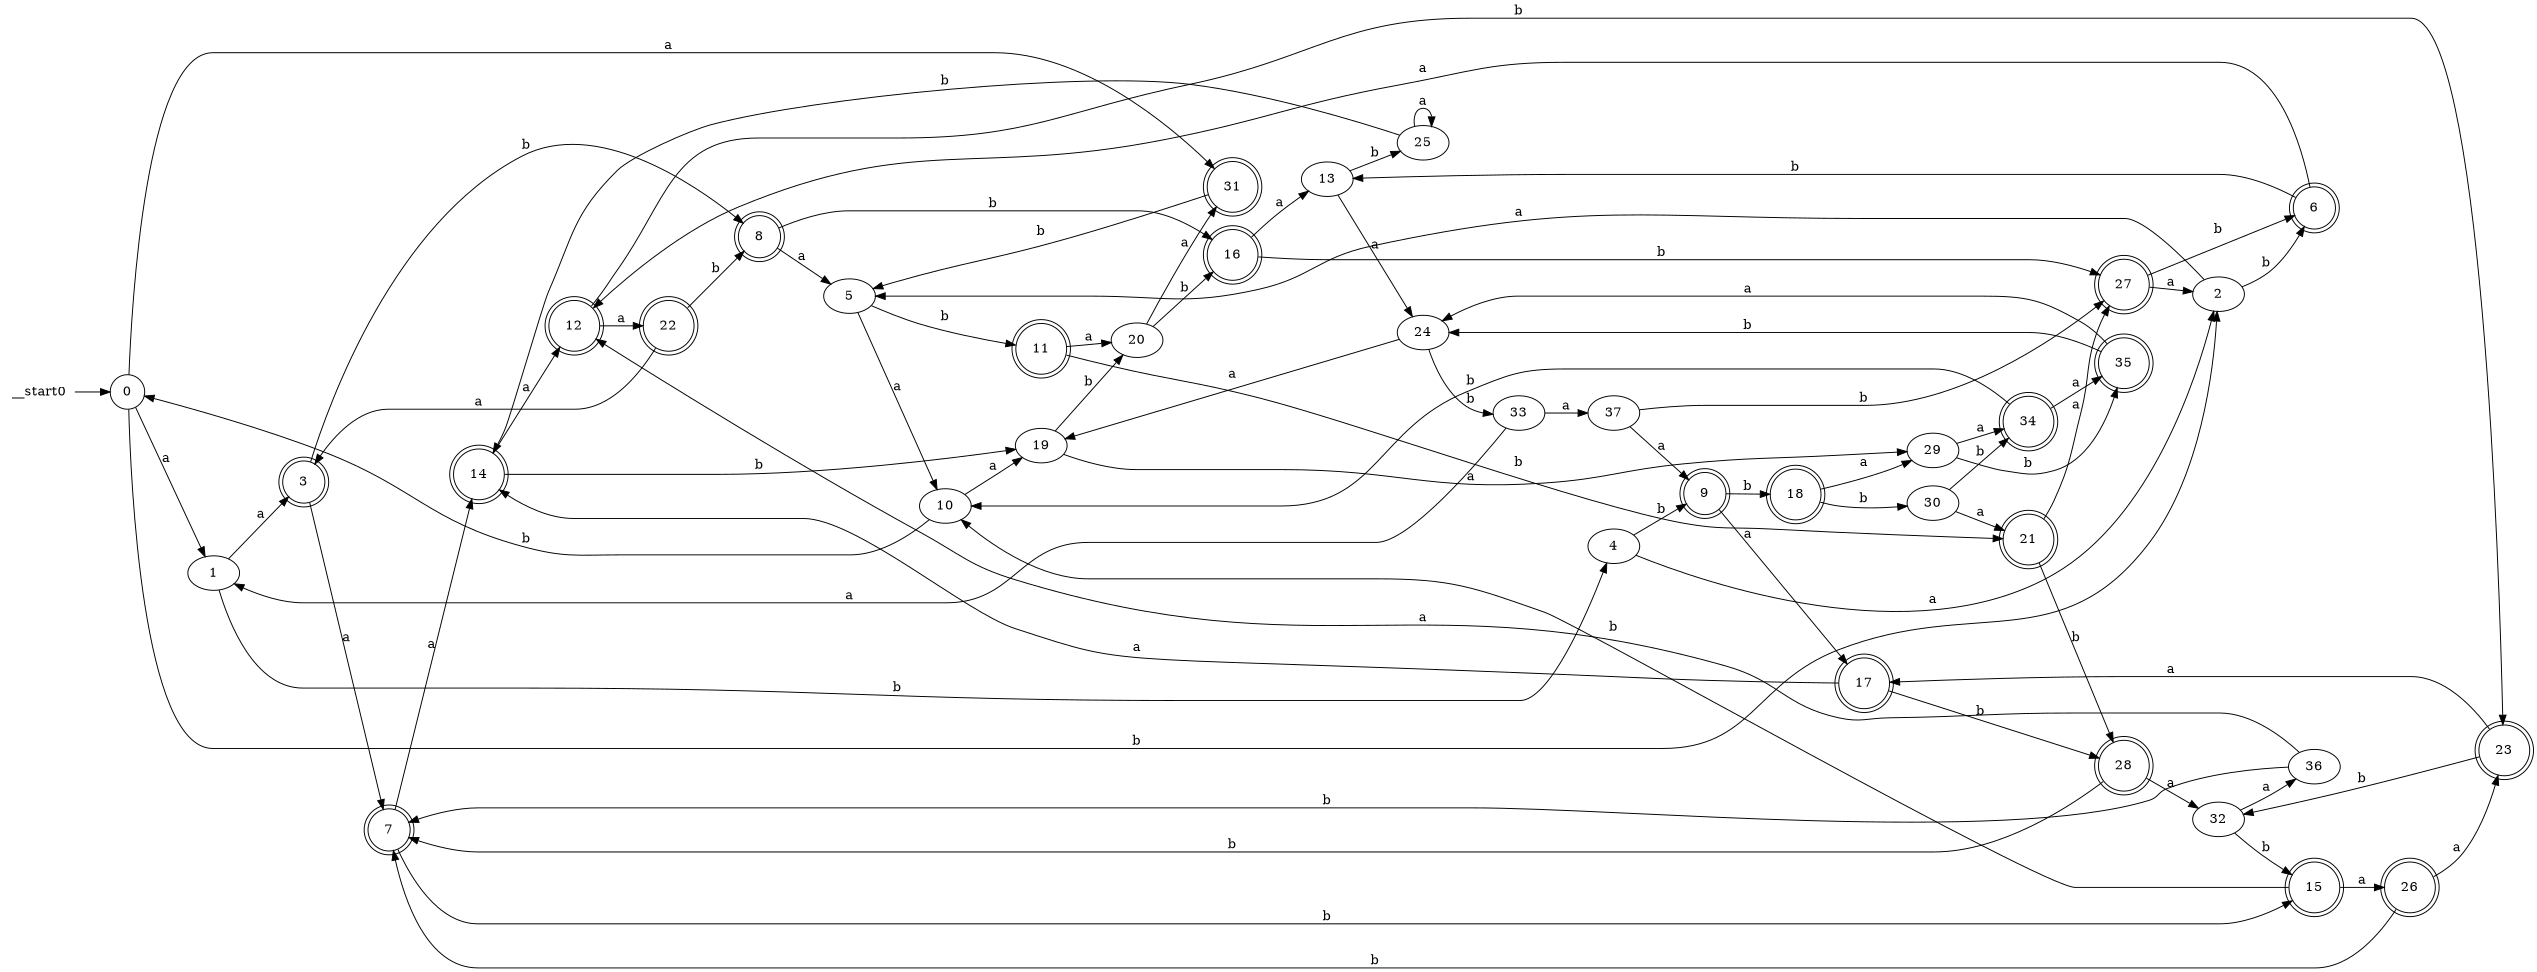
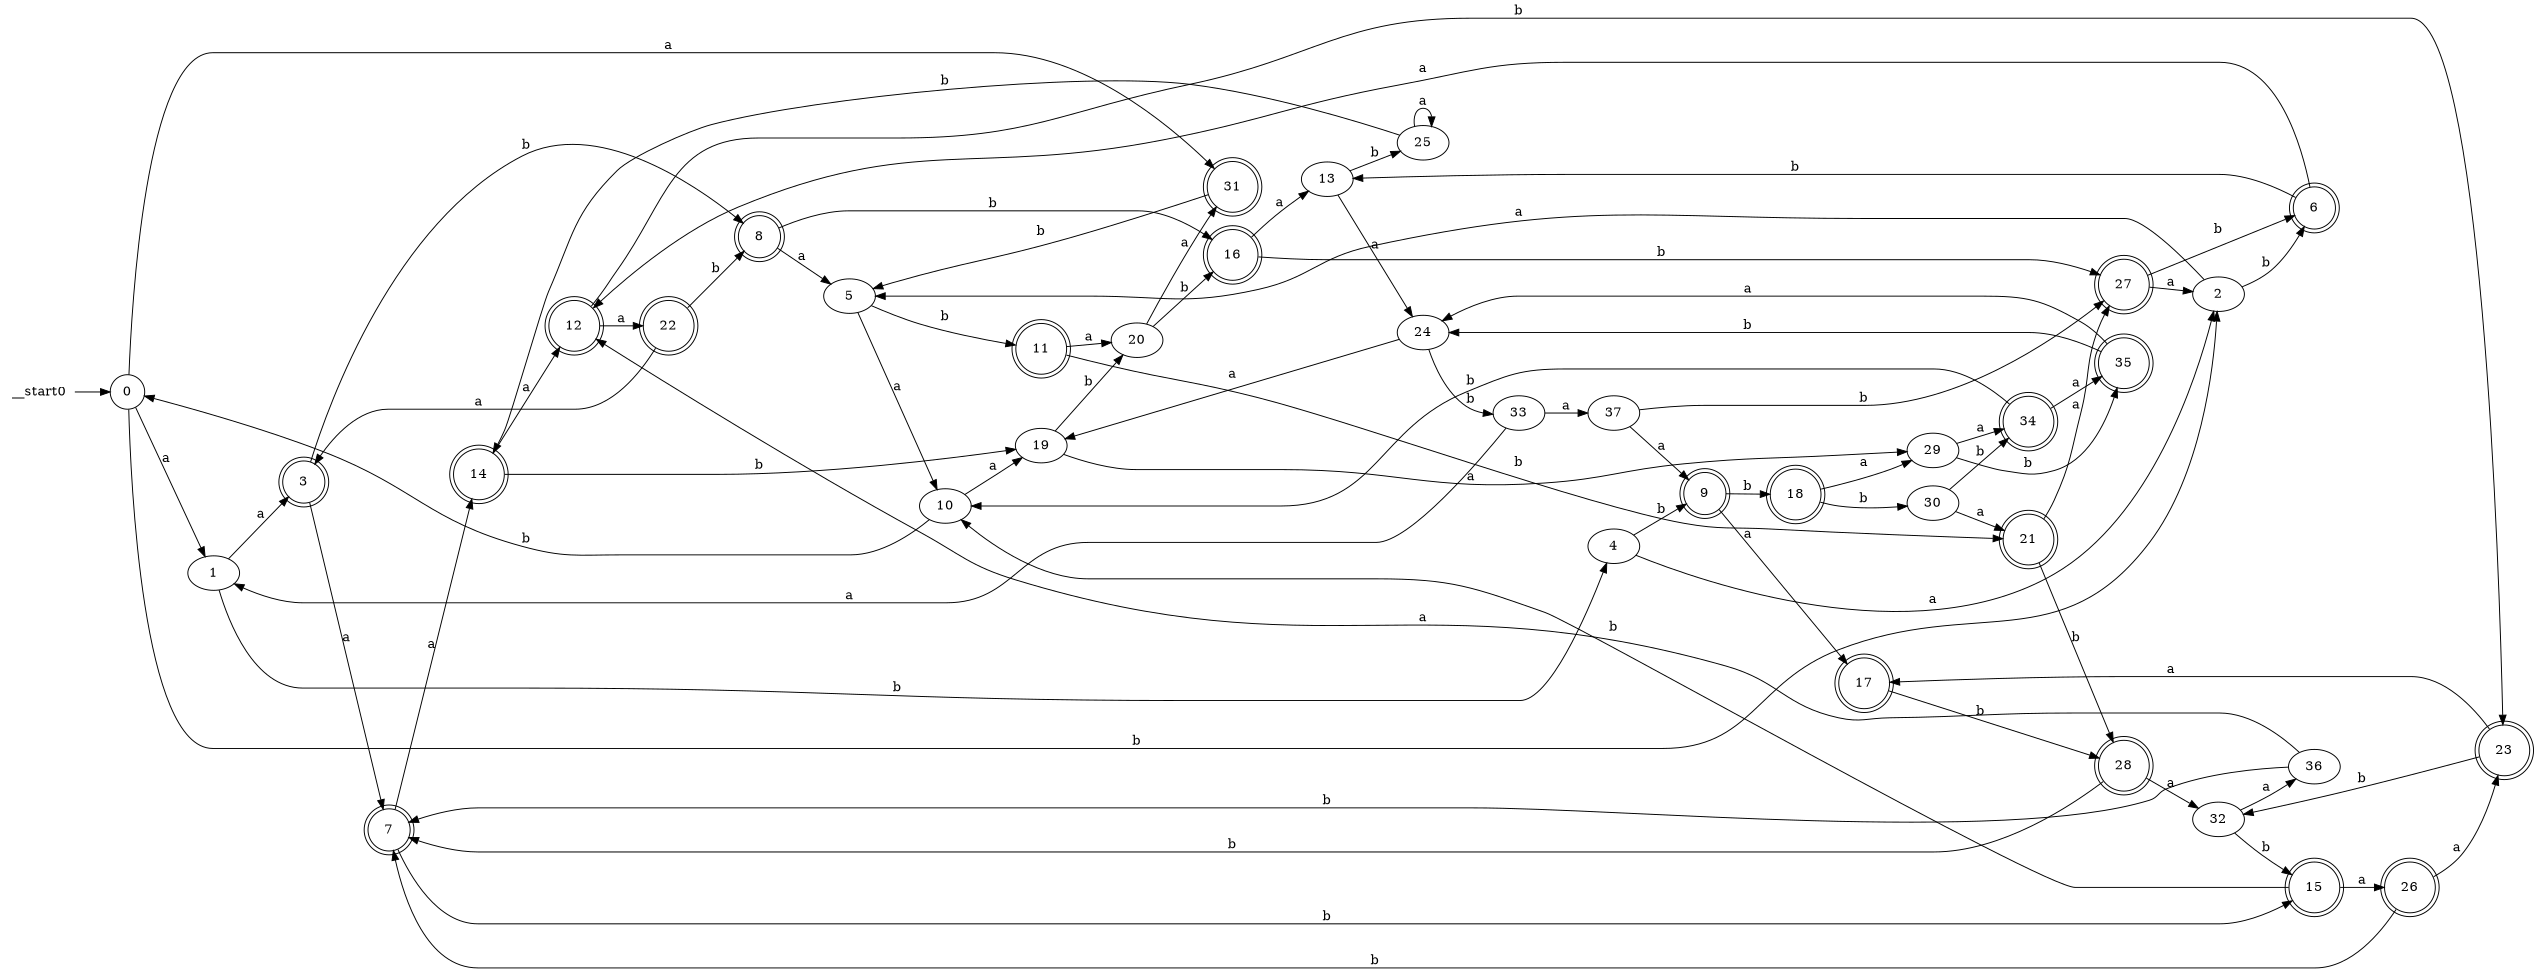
(1155, 659) -> none
